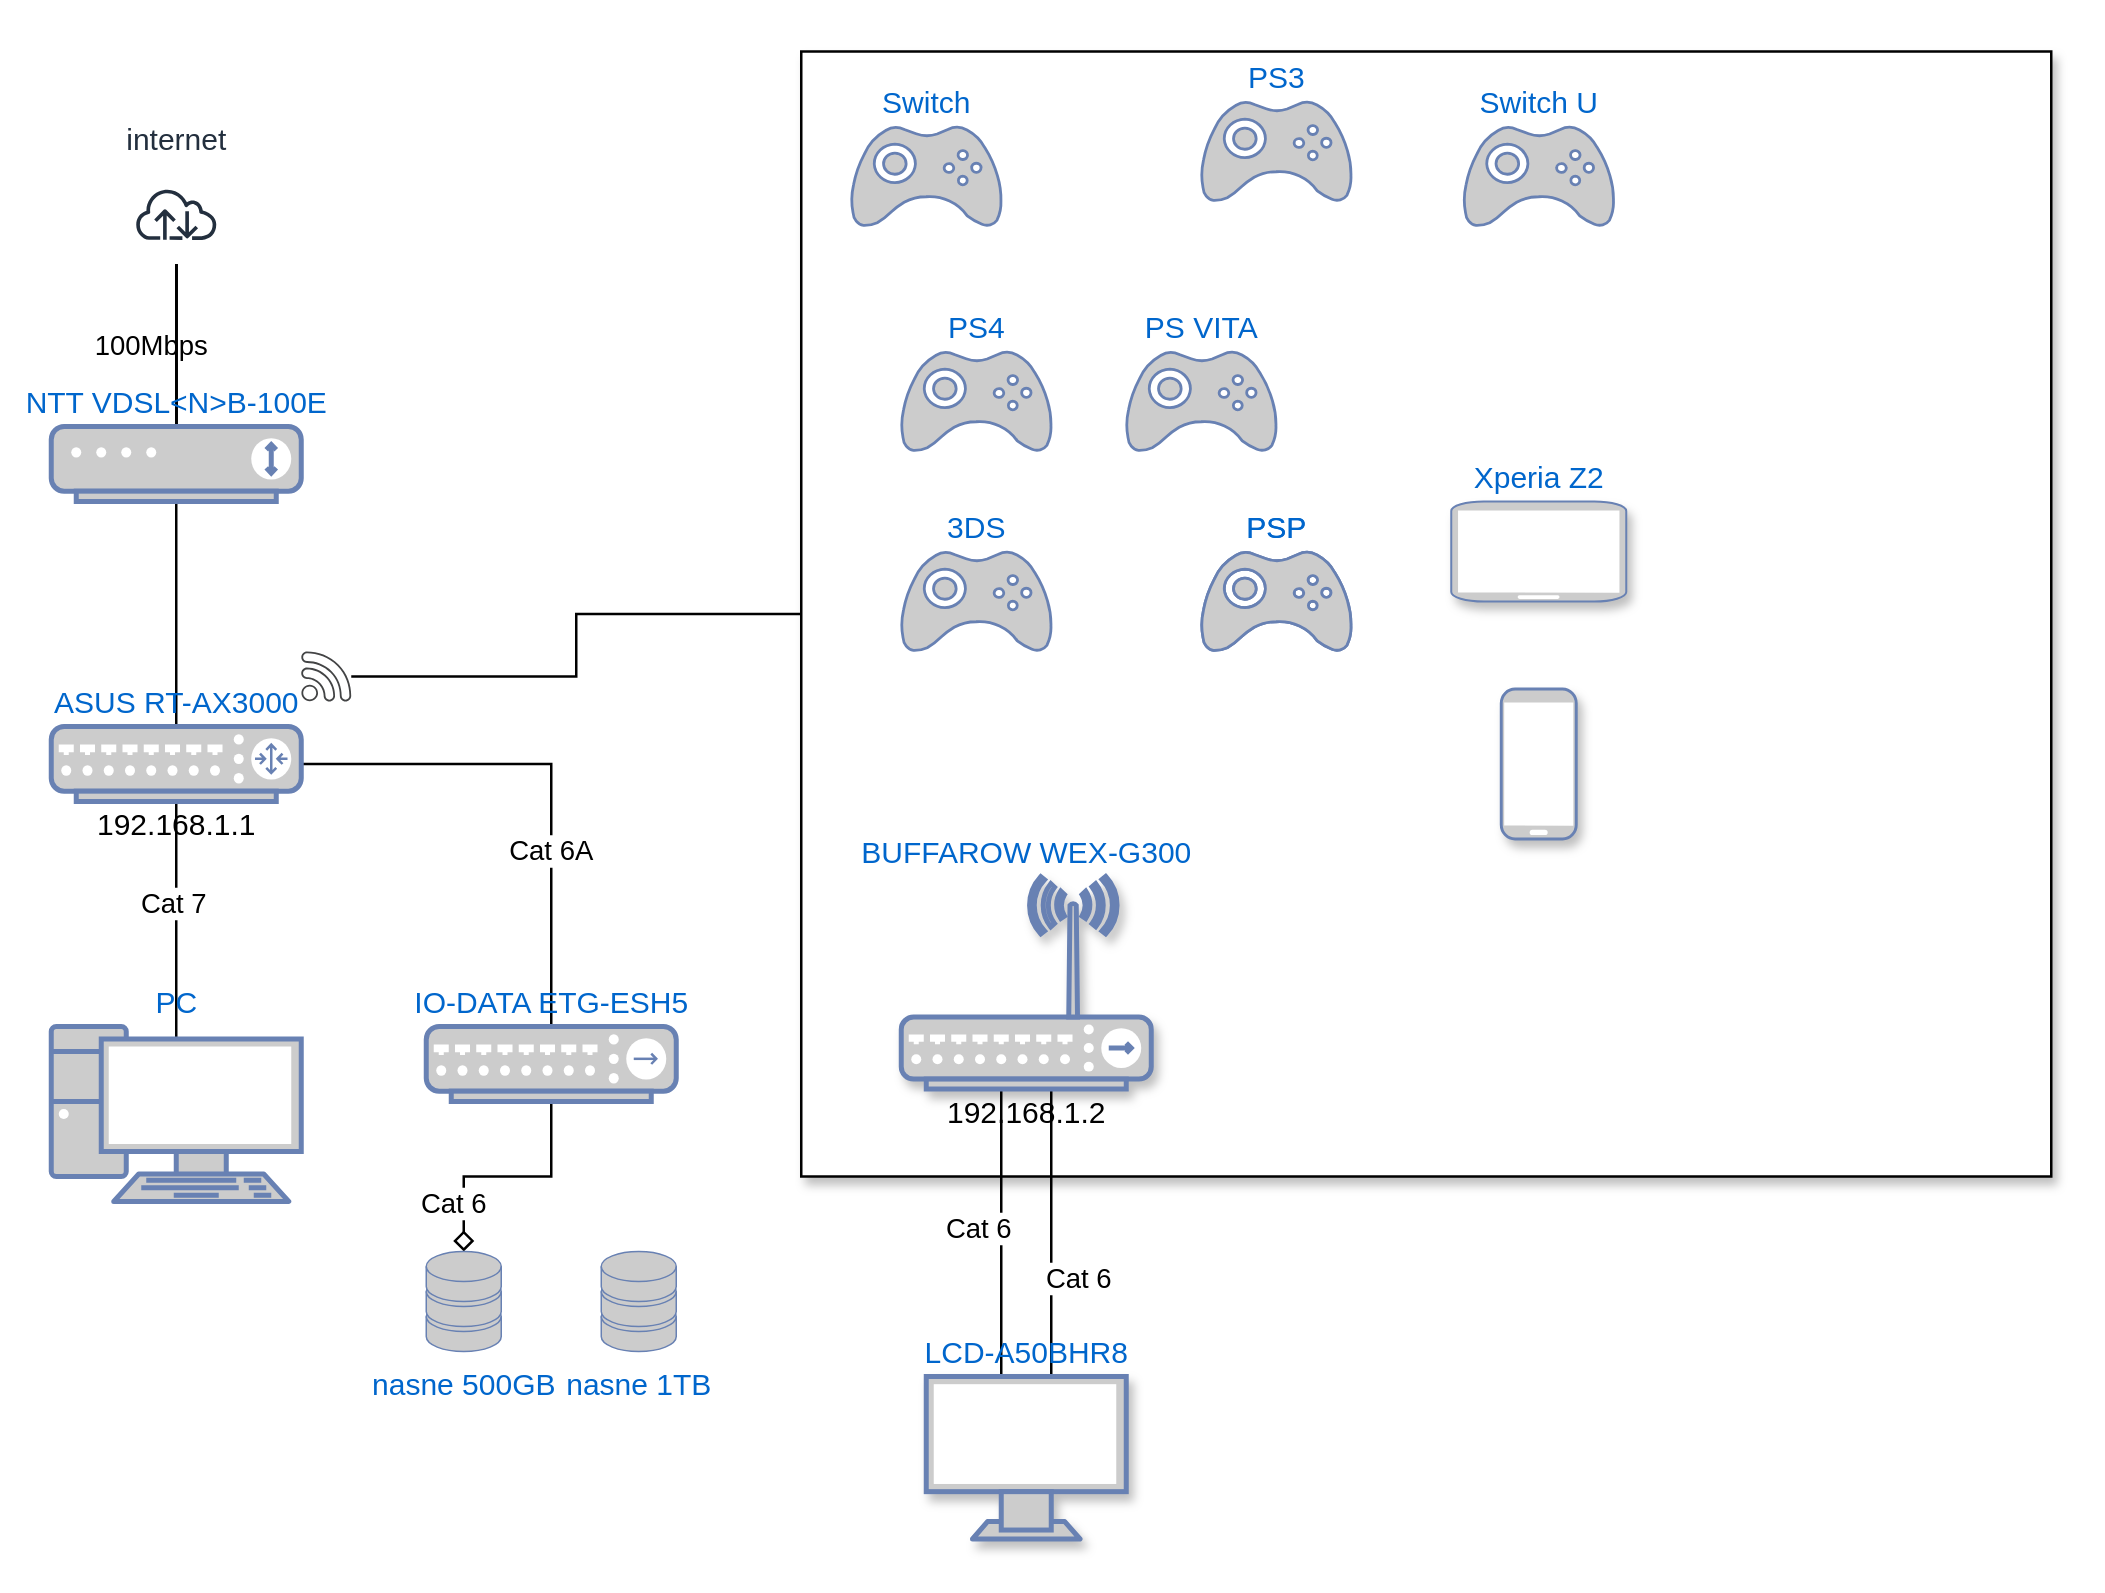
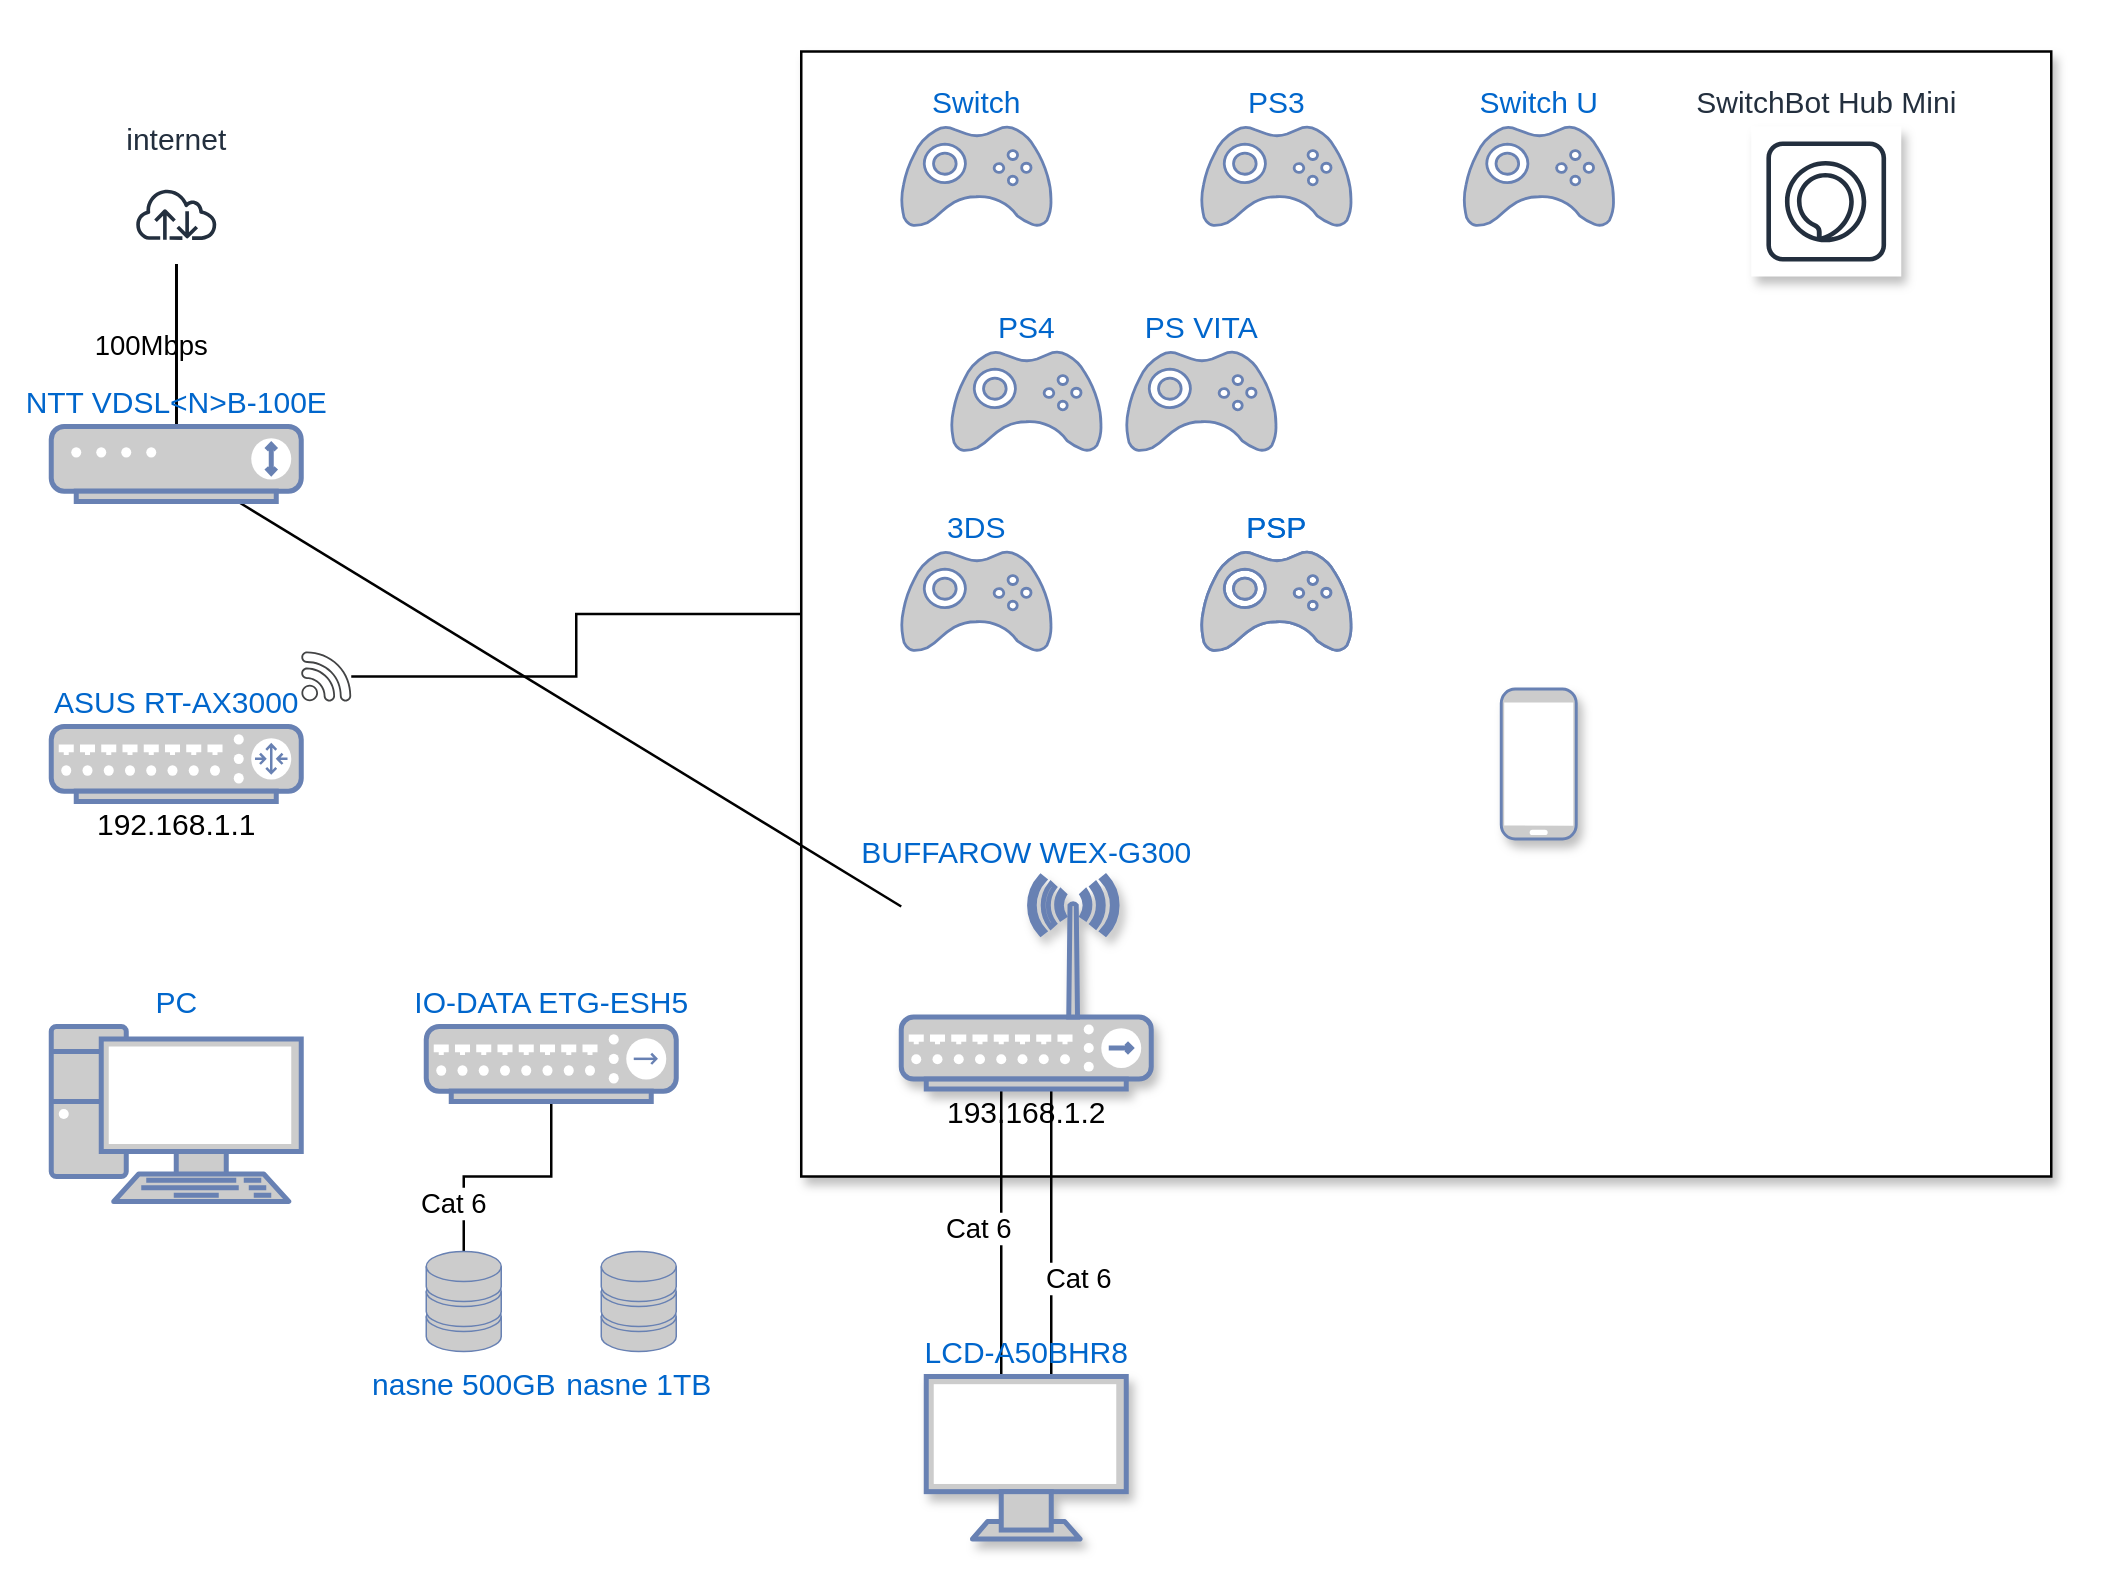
(1276, 151) -> (1276, 176)
(926, 176) -> (976, 176)
none -> (1826, 201)
(976, 401) -> (1026, 401)
(1539, 551) -> none
(176, 613) -> (716, 793)
(468, 764) -> none
(176, 919) -> none
(1028, 1114) -> (1028, 1114)
(464, 1231) -> (464, 1240)
